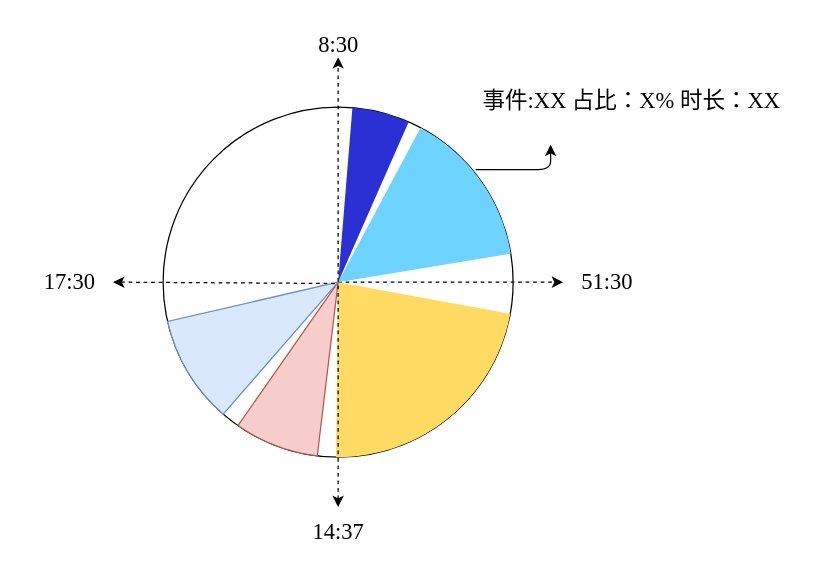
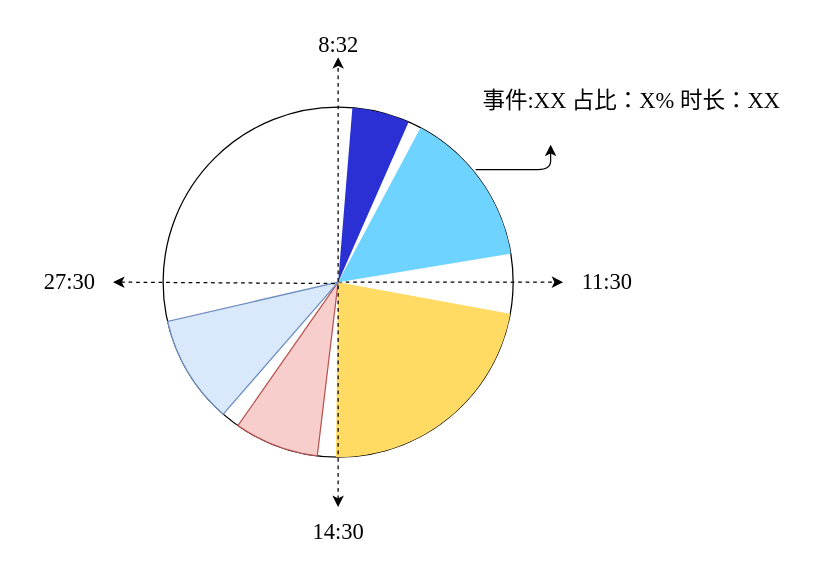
(339, 44) -> (339, 44)
(70, 282) -> (70, 282)
(608, 282) -> (608, 282)
(339, 532) -> (339, 532)
